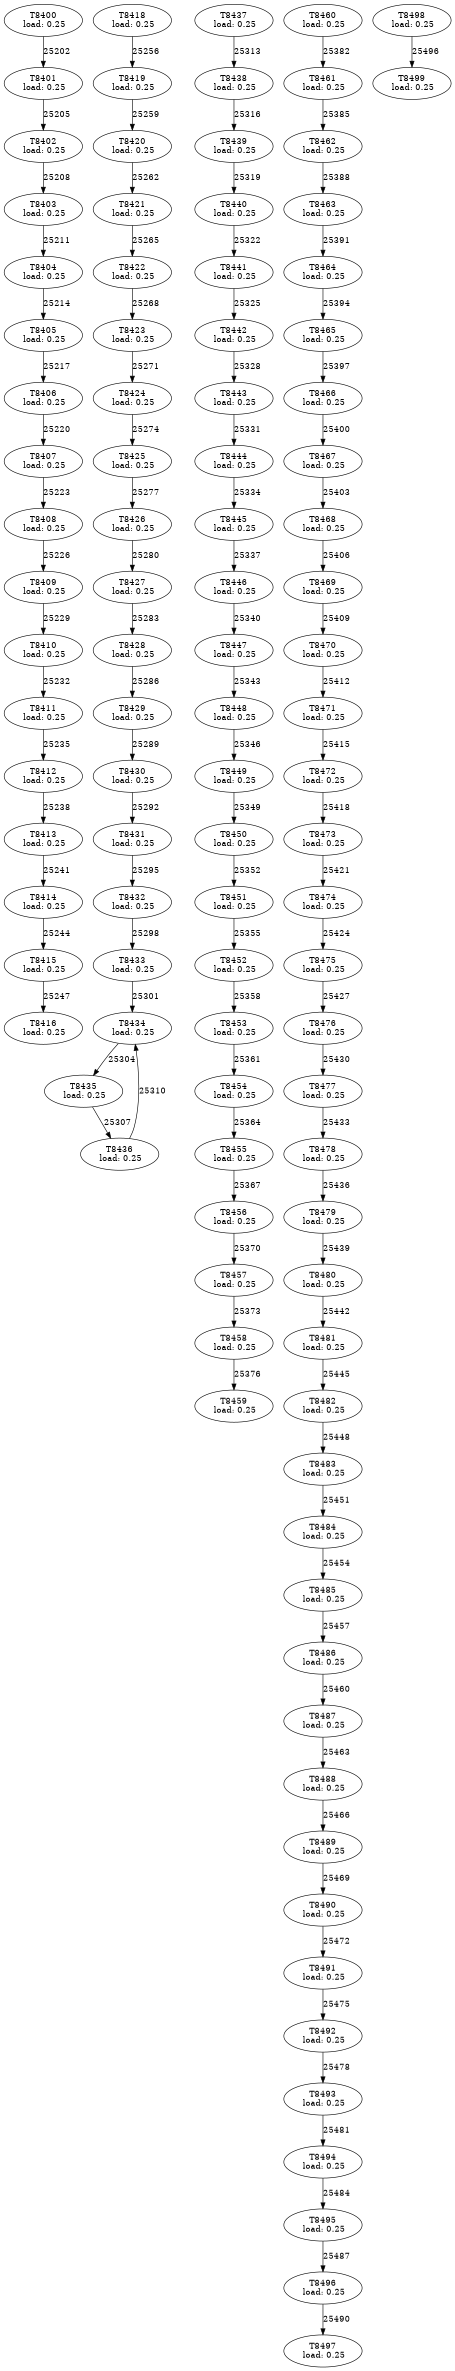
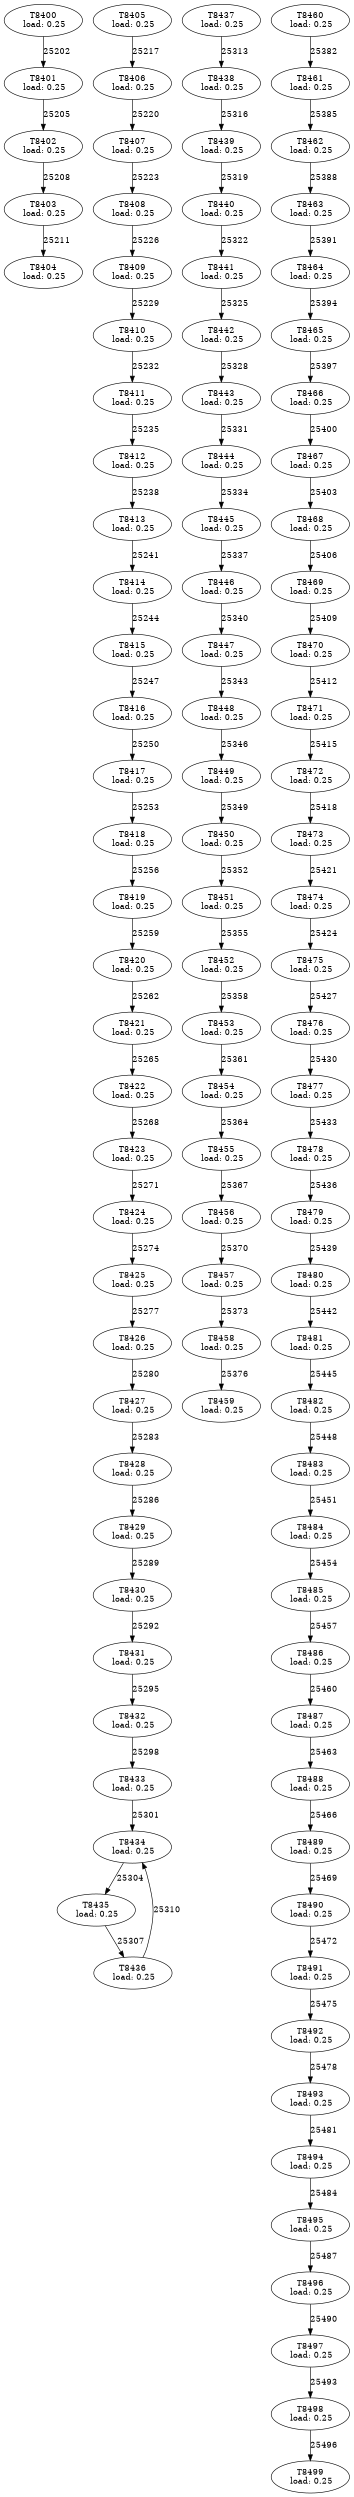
(43, 301) -> none
none -> (132, 776)
none -> (310, 2379)
